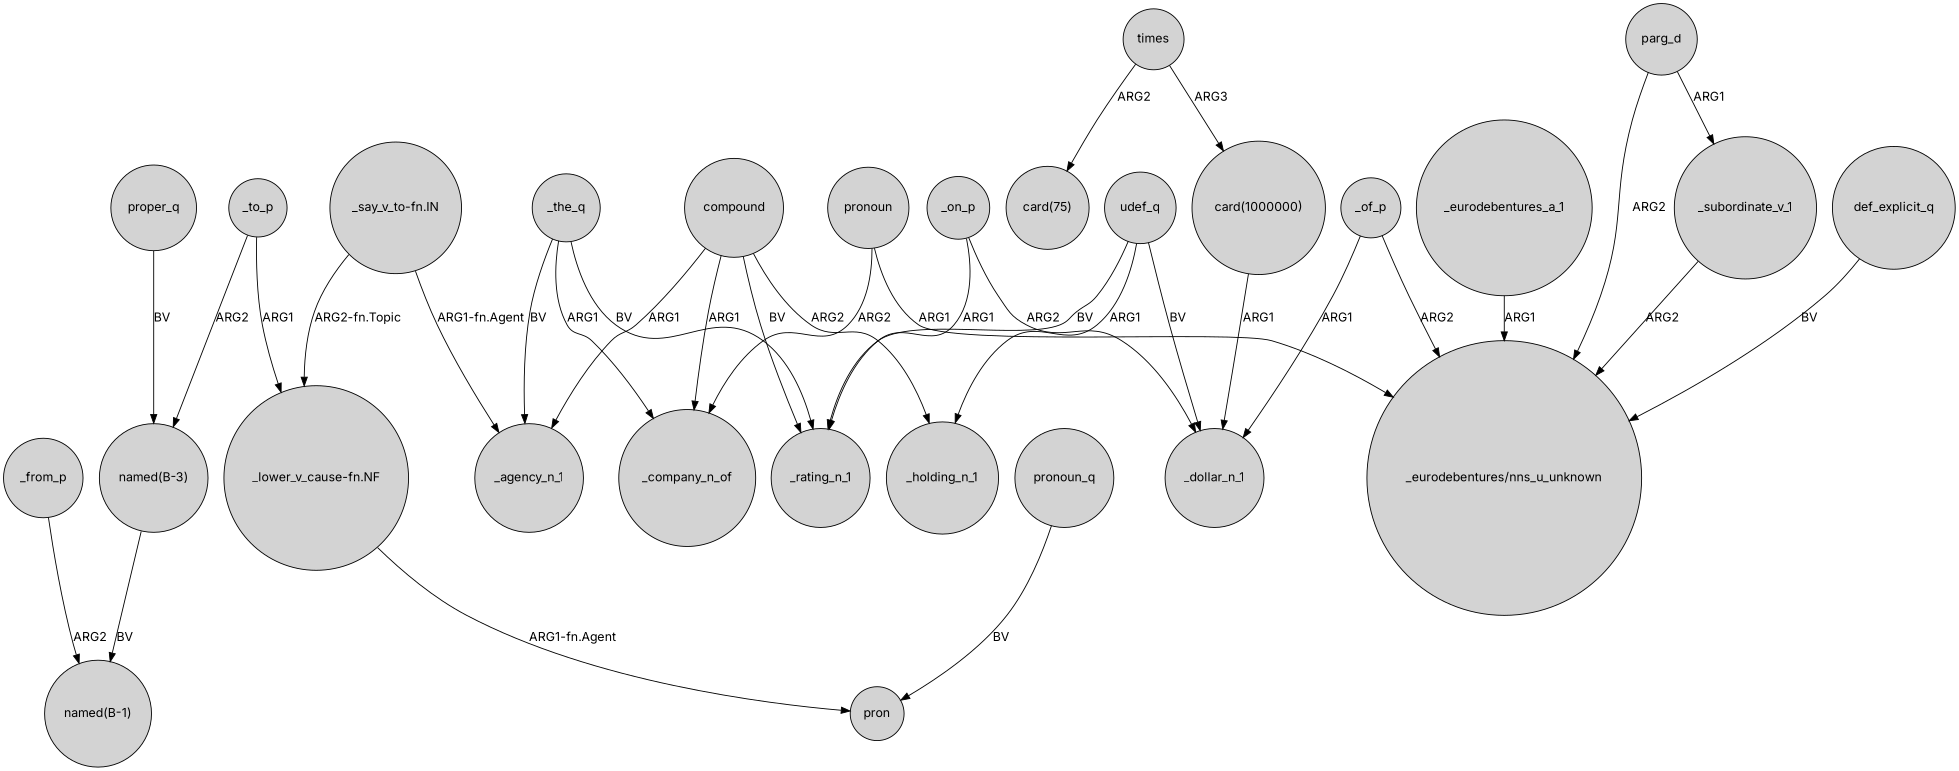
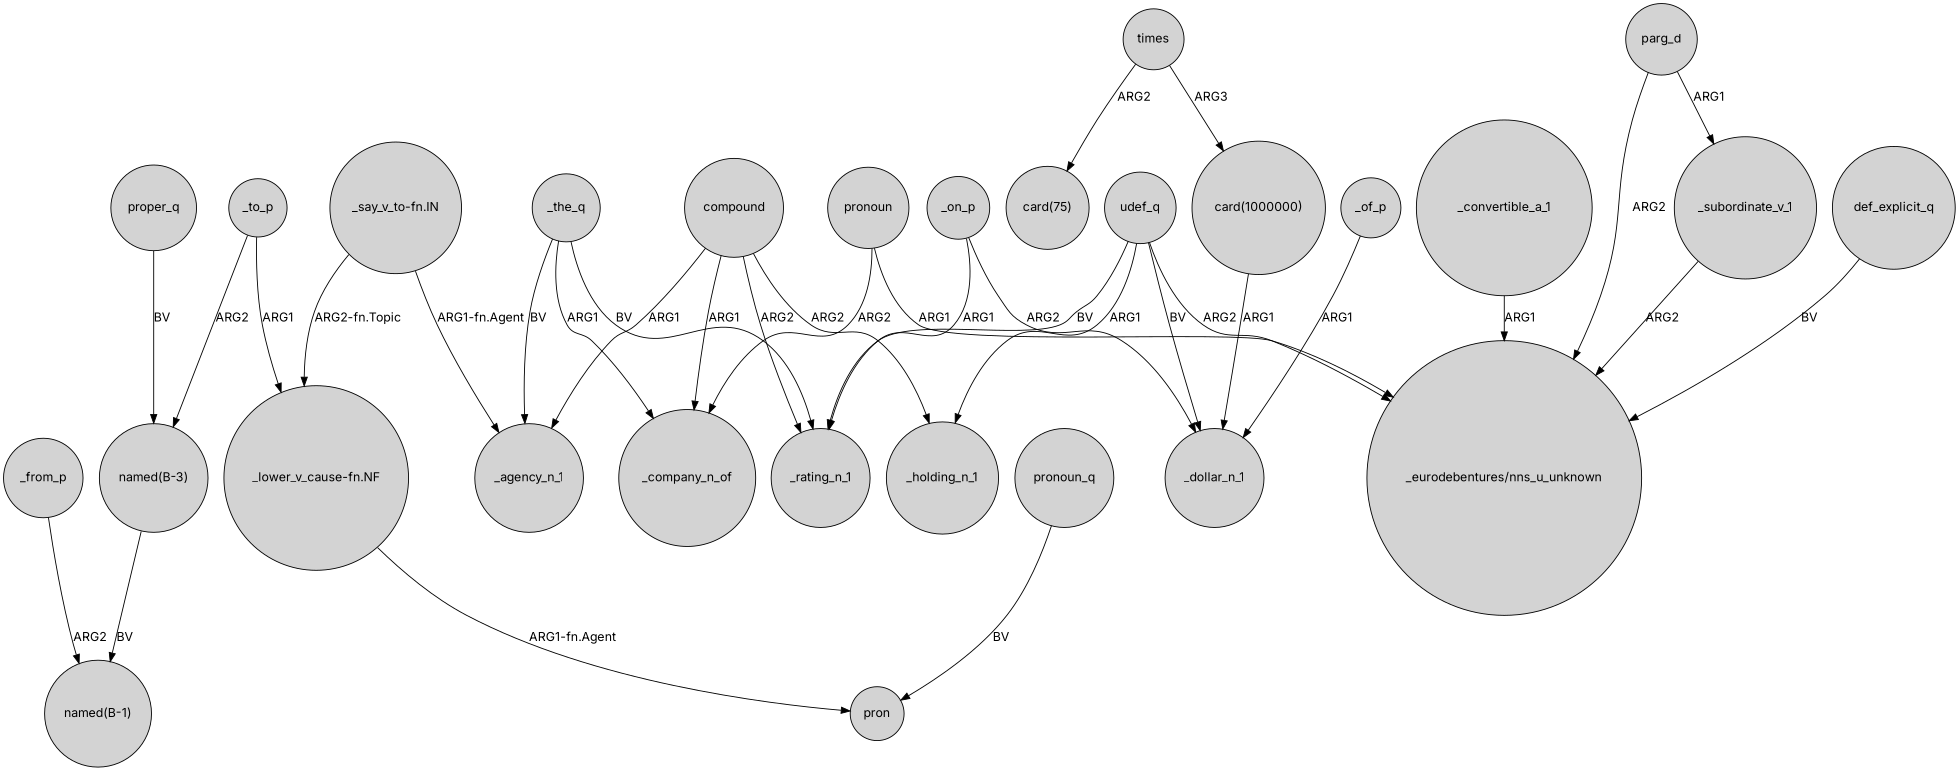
(1504, 208) -> (1504, 208)
(1408, 293) -> (1213, 330)
(777, 318) -> (777, 318)
